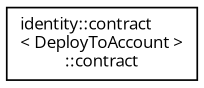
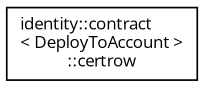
(102, 44) -> (102, 44)
